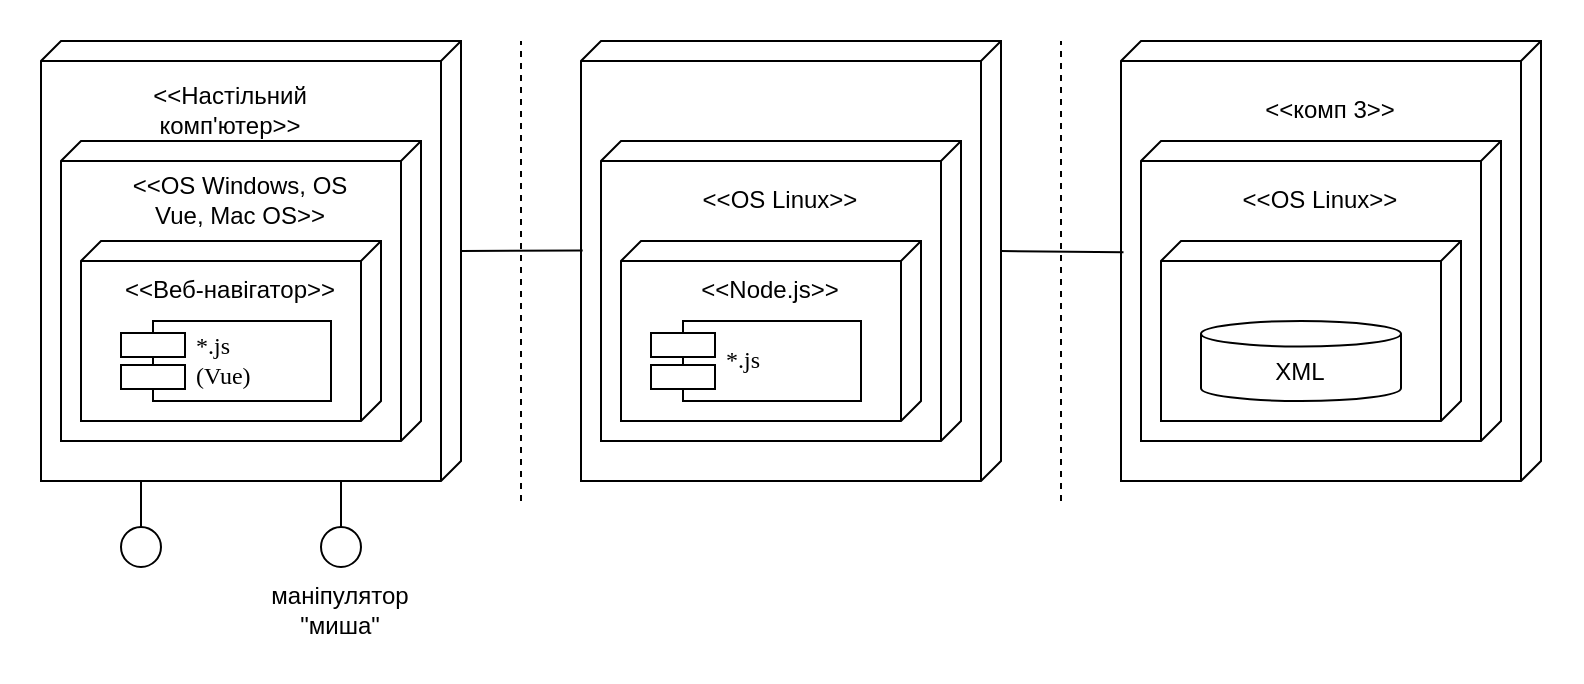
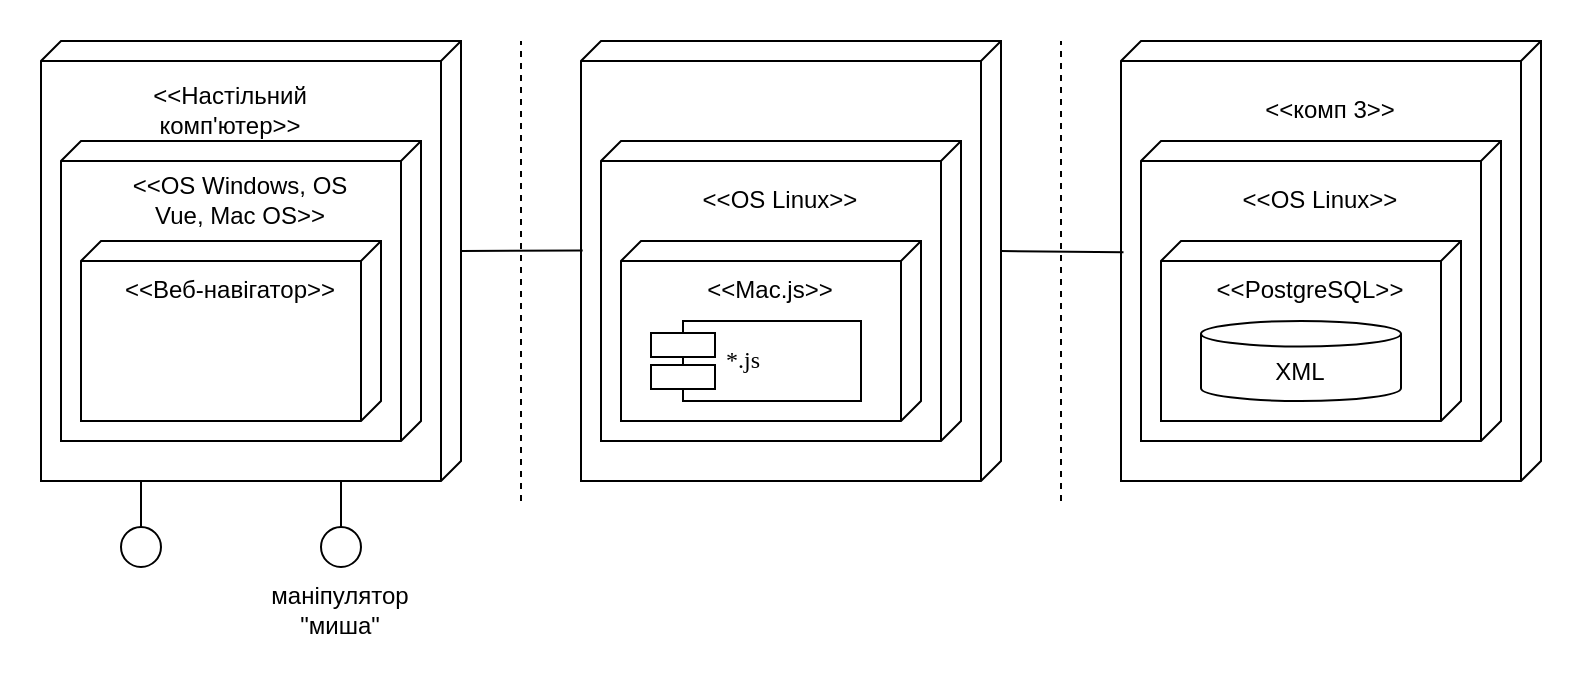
(771, 291) -> (771, 291)
none -> (1311, 291)
(226, 361) -> none
